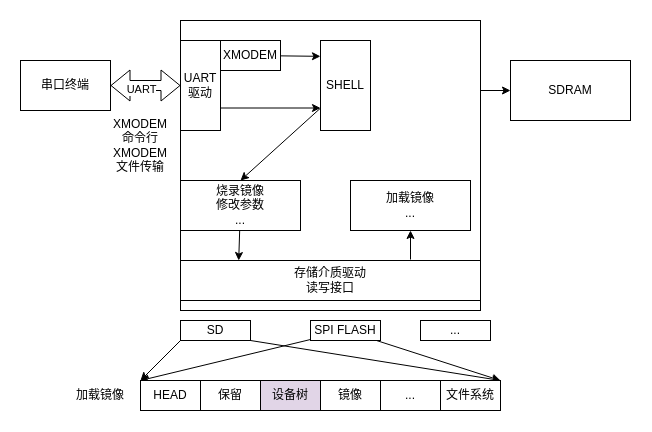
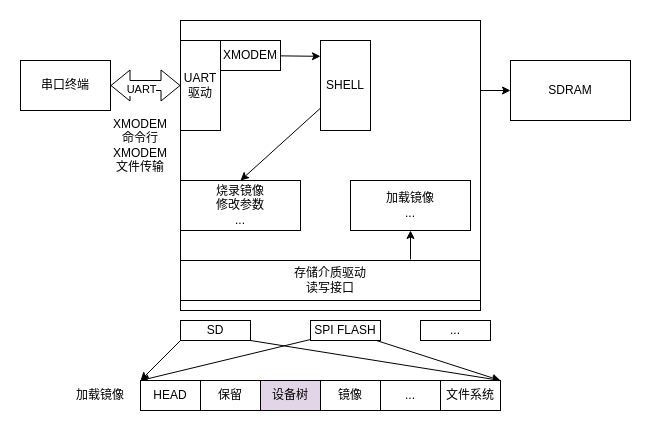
(267, 108) -> none
(239, 242) -> none
